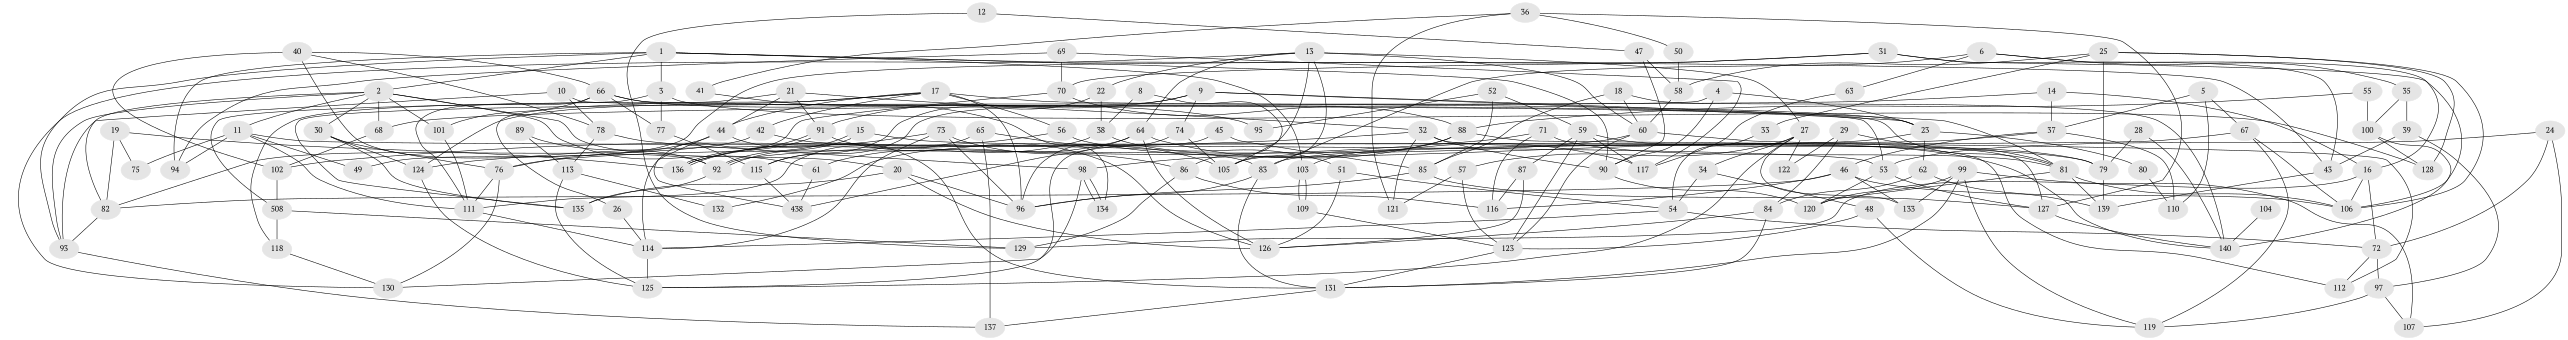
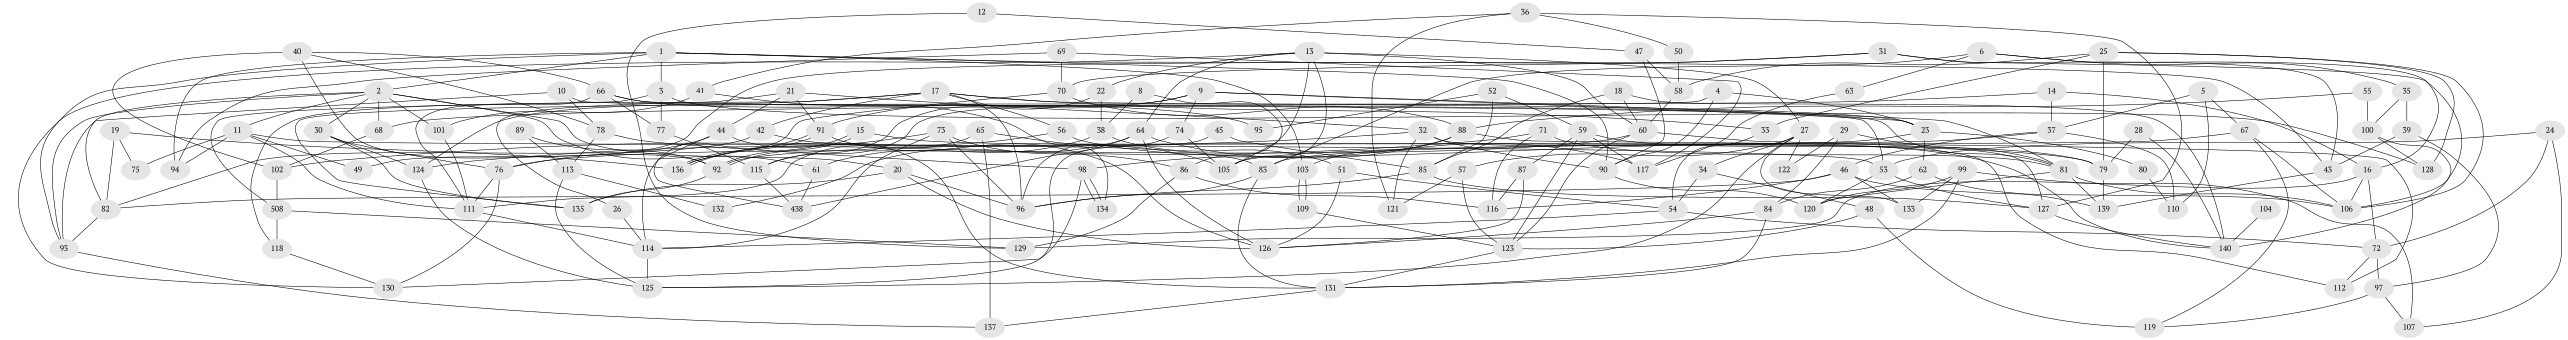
(826, 103) -> (1350, 111)
(520, 112) -> (570, 112)
(2028, 277) -> none
